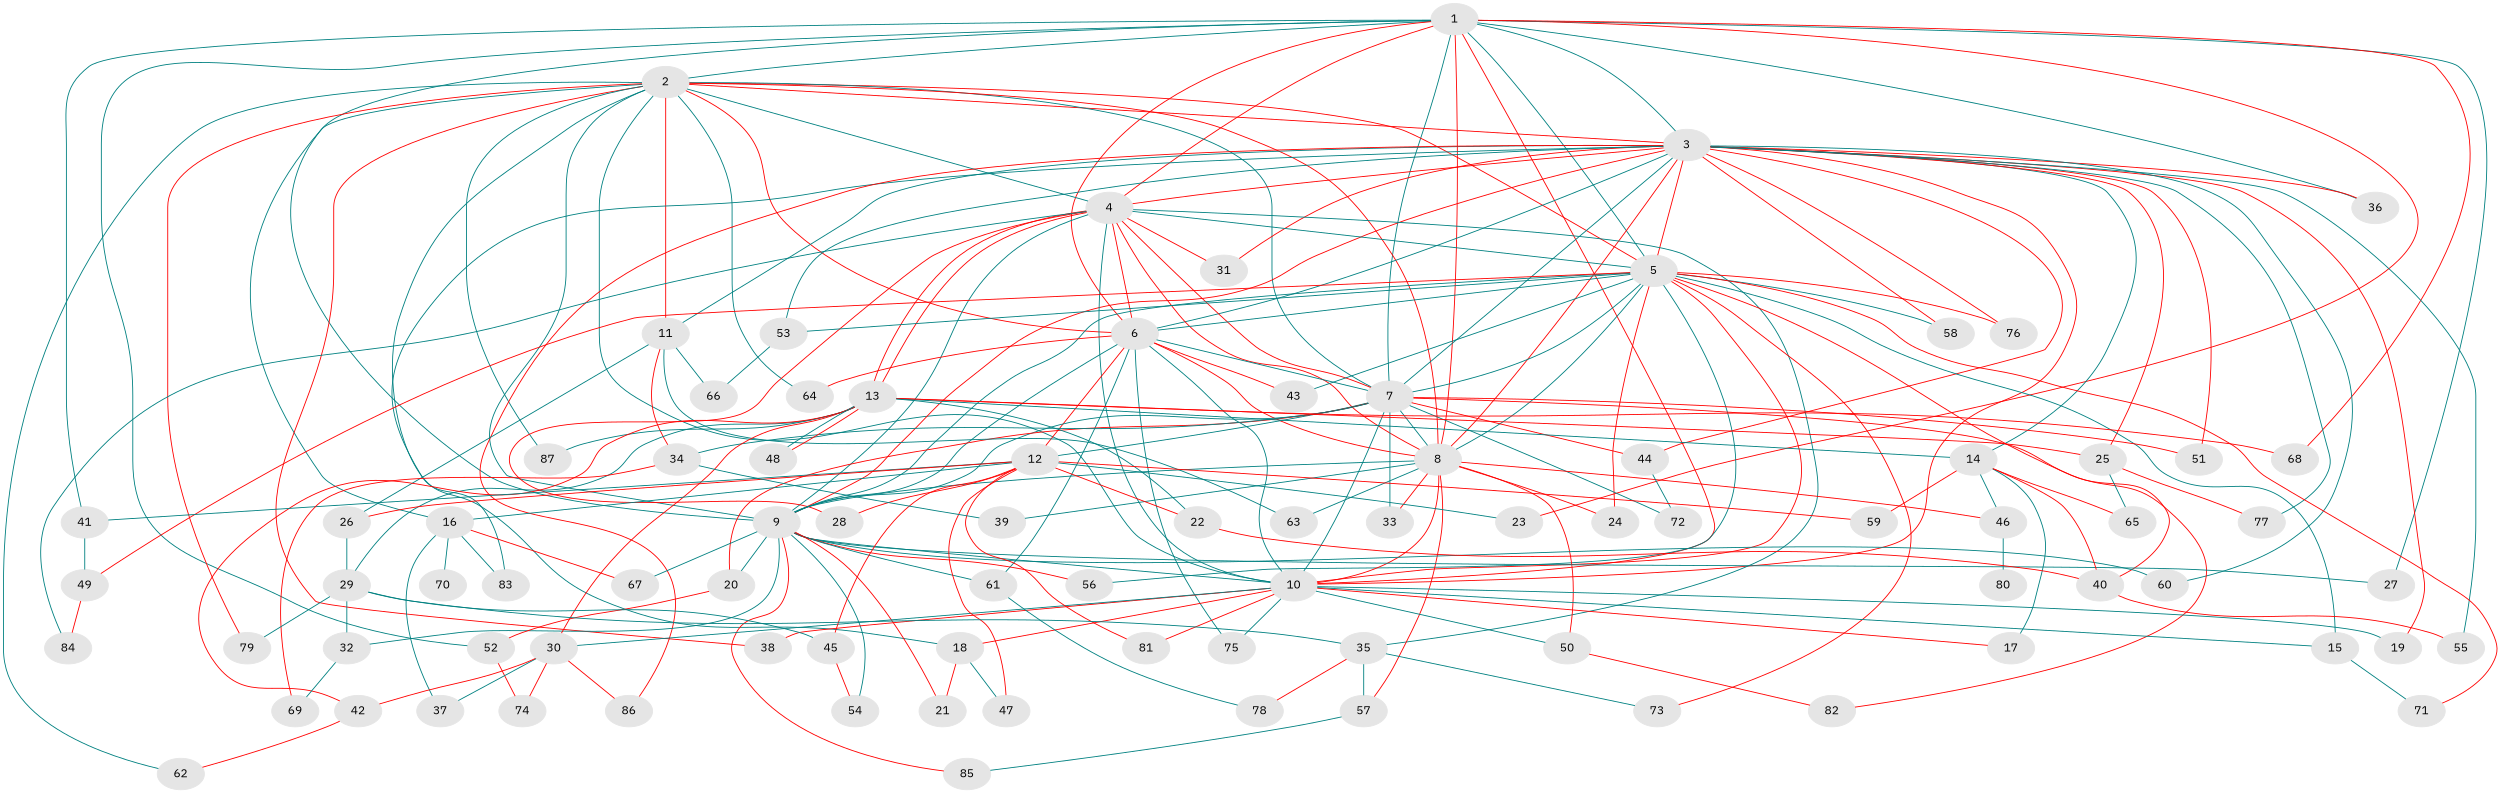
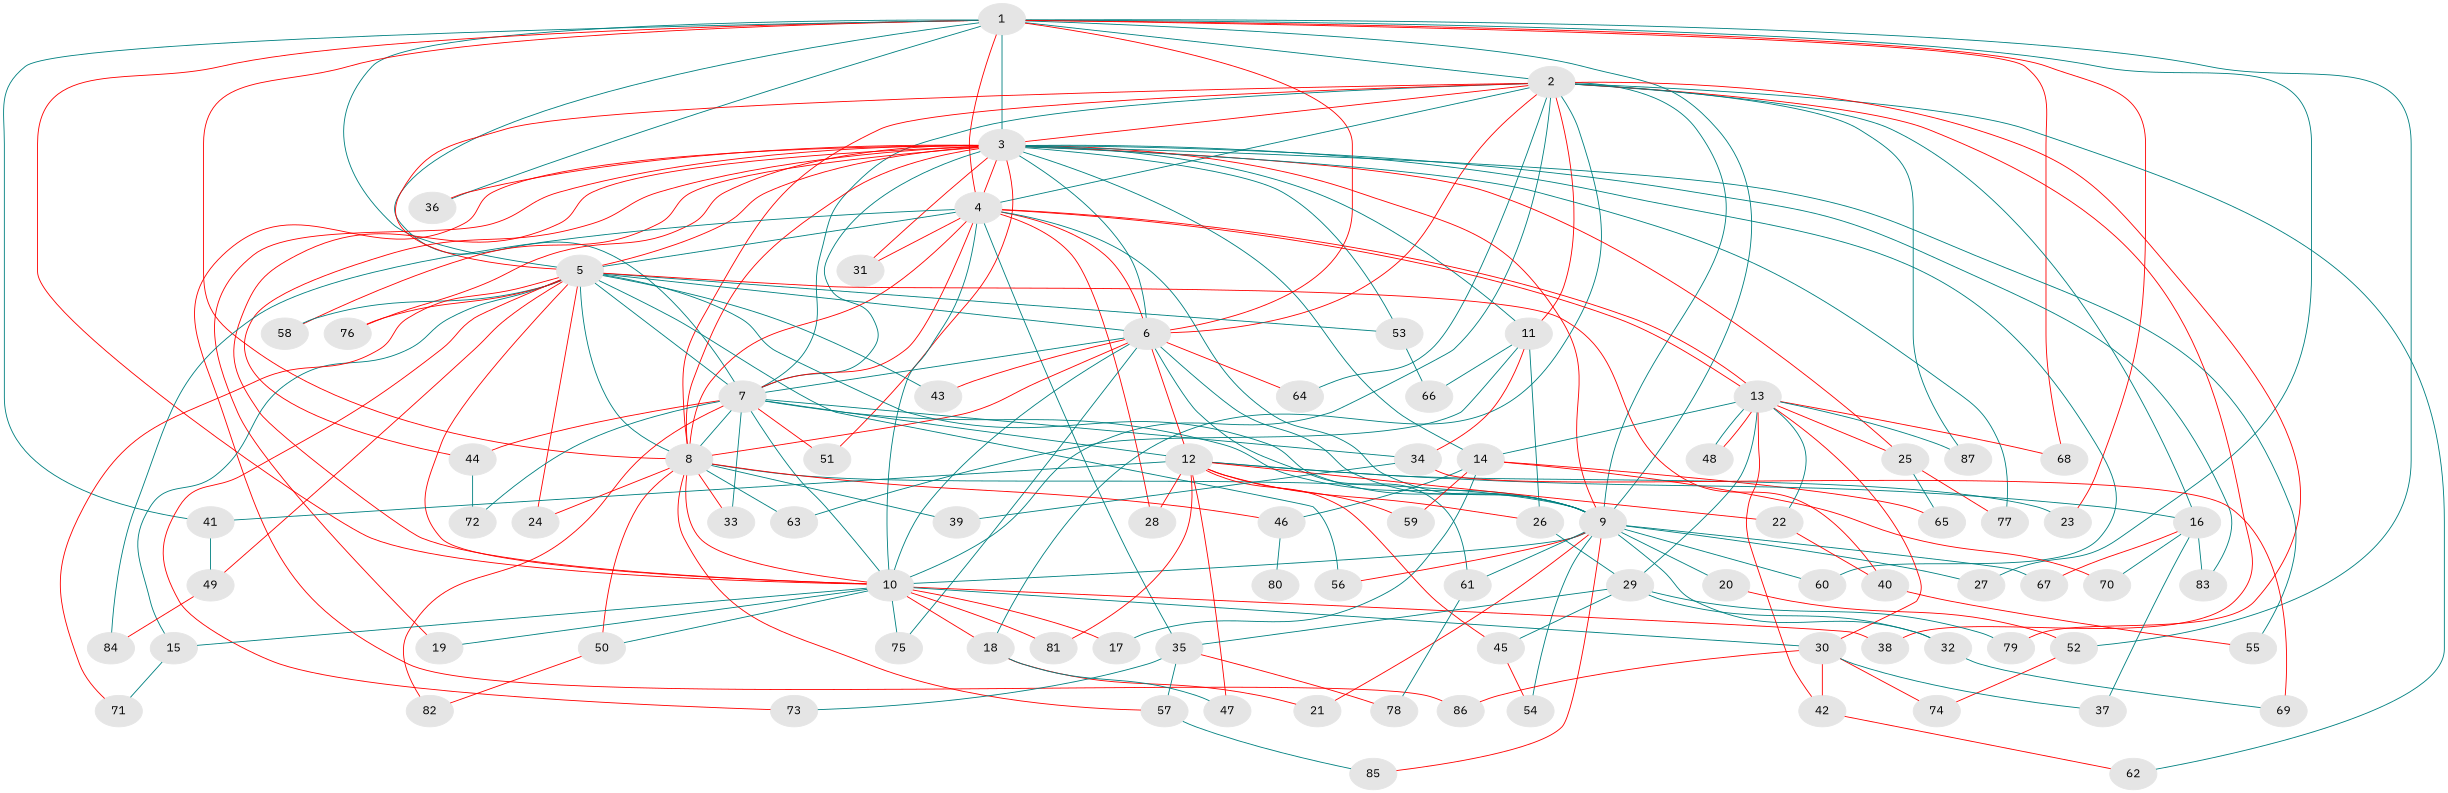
(949, 446) -> none
(2060, 504) -> (1829, 511)
